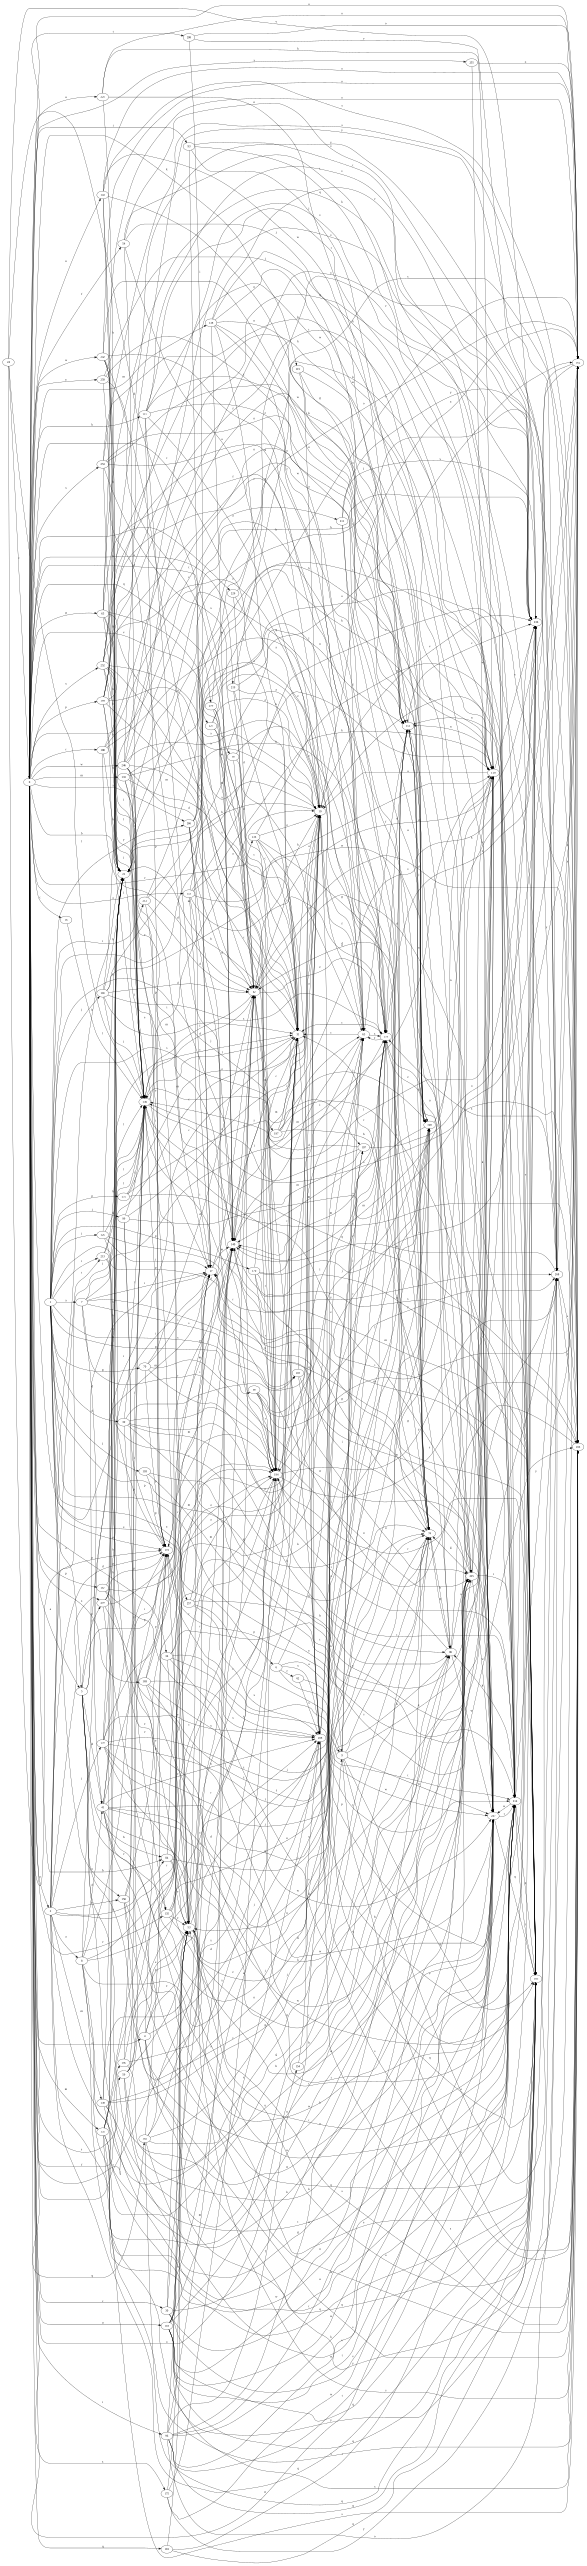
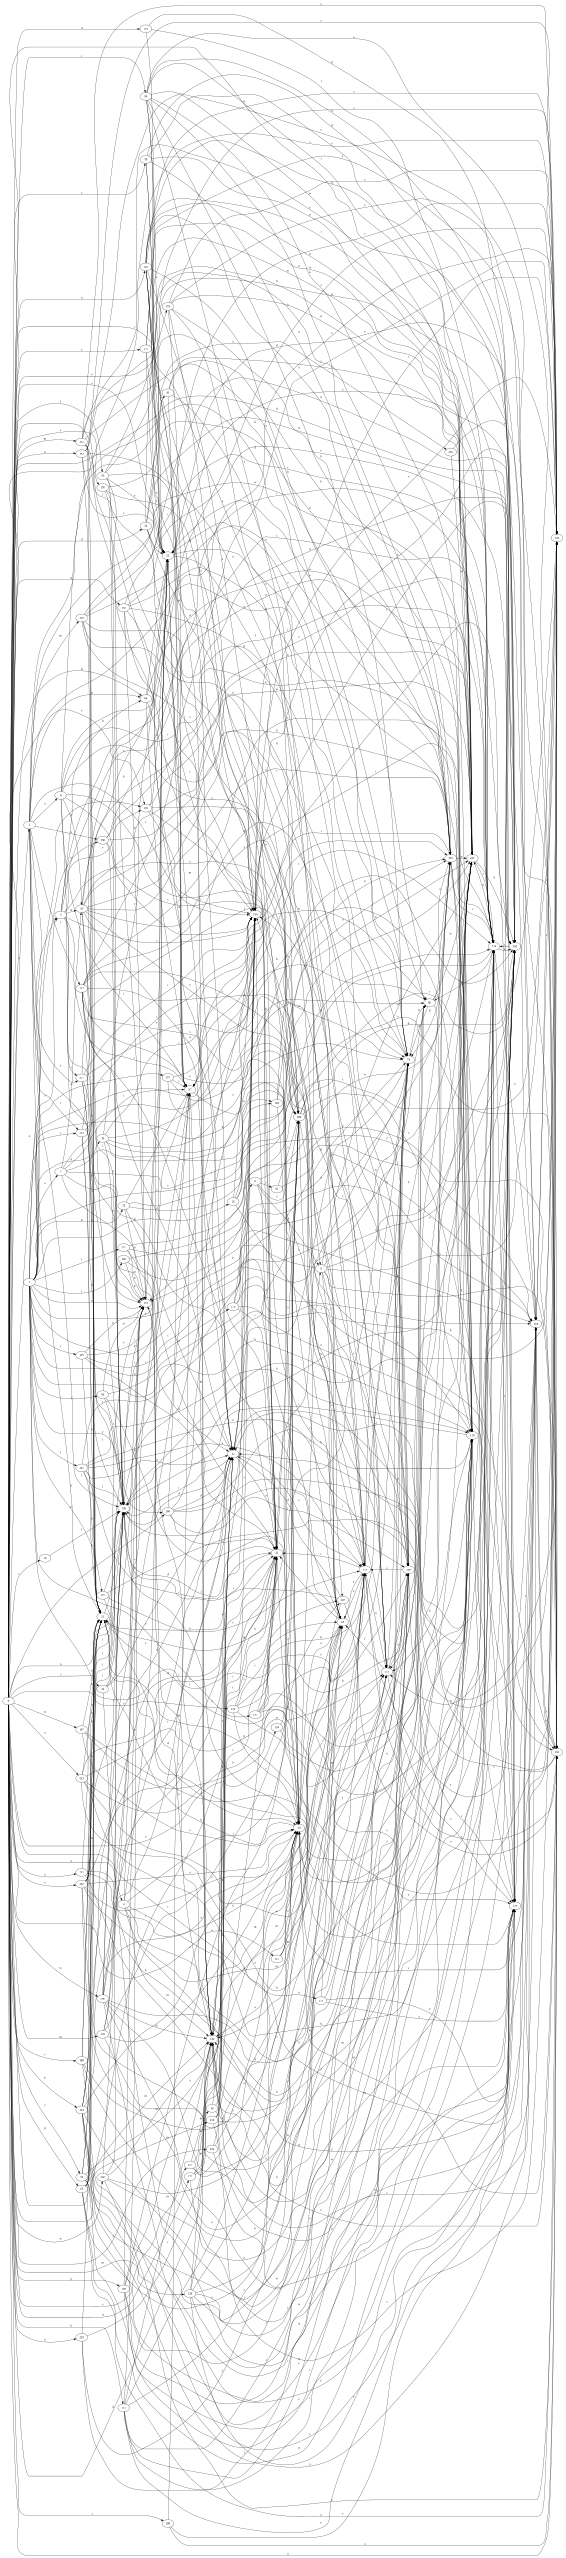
(19, 571) -> (54, 1676)
(114, 615) -> (90, 1898)
none -> (164, 1229)
(132, 1532) -> (39, 1008)
(337, 1782) -> none
